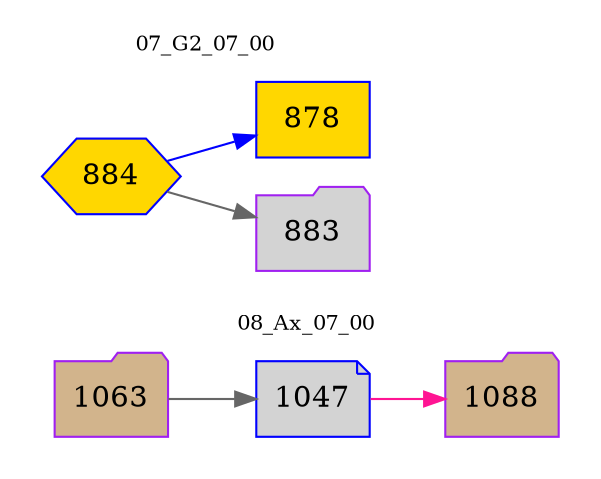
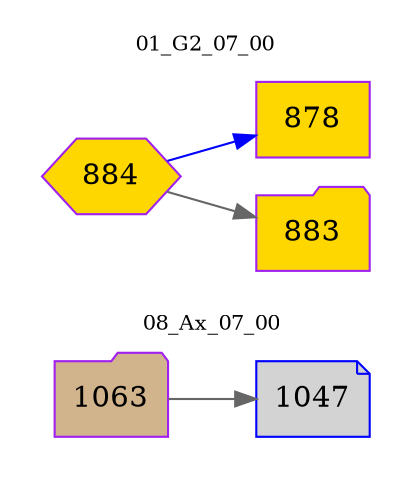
(206, 45) -> (206, 45)
(313, 120) -> (313, 120)
(111, 176) -> (111, 176)
(313, 233) -> (313, 233)
(502, 399) -> none
